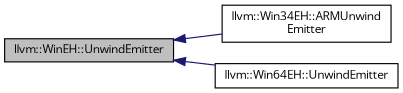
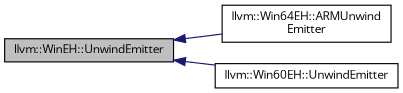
(307, 24) -> (307, 24)
(307, 76) -> (307, 76)
